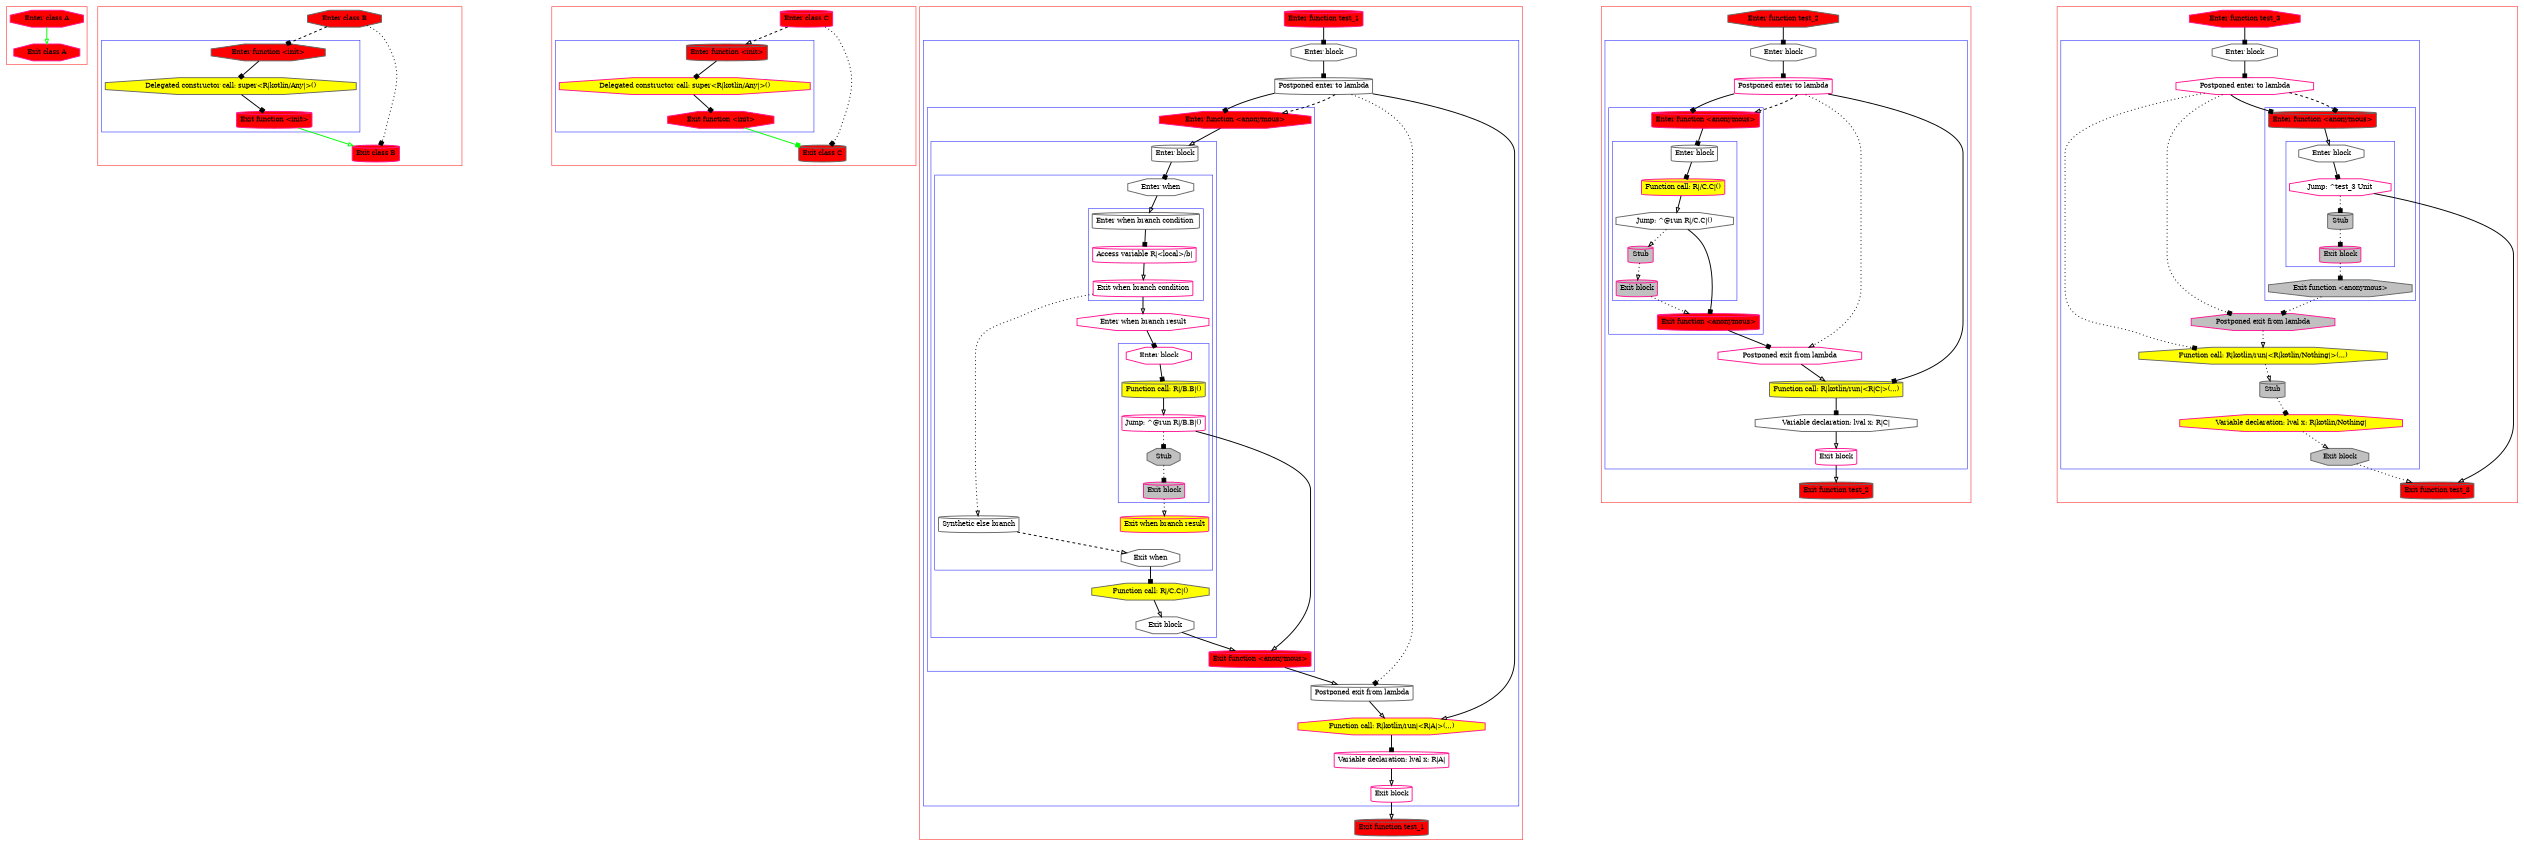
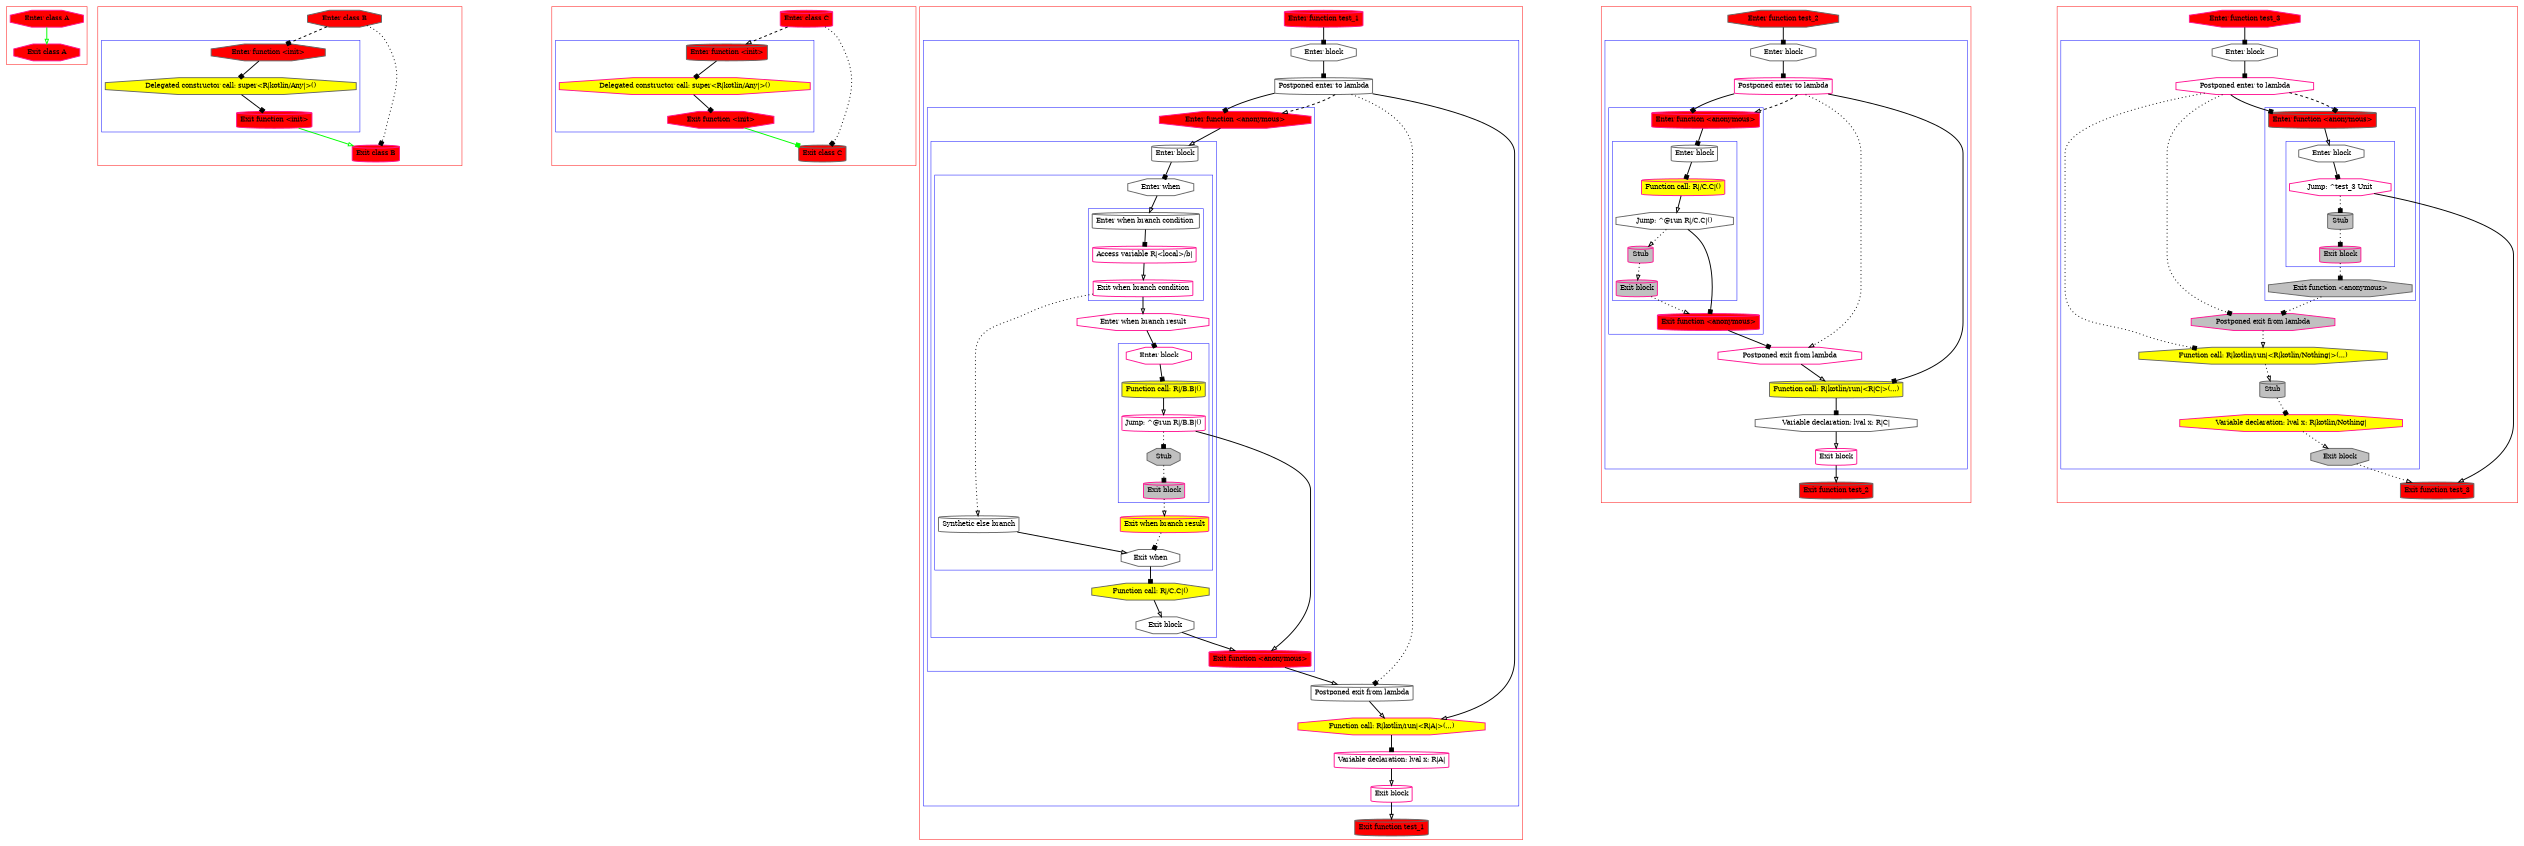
none -> (1158, 539)
(1070, 542) -> (1070, 542)
